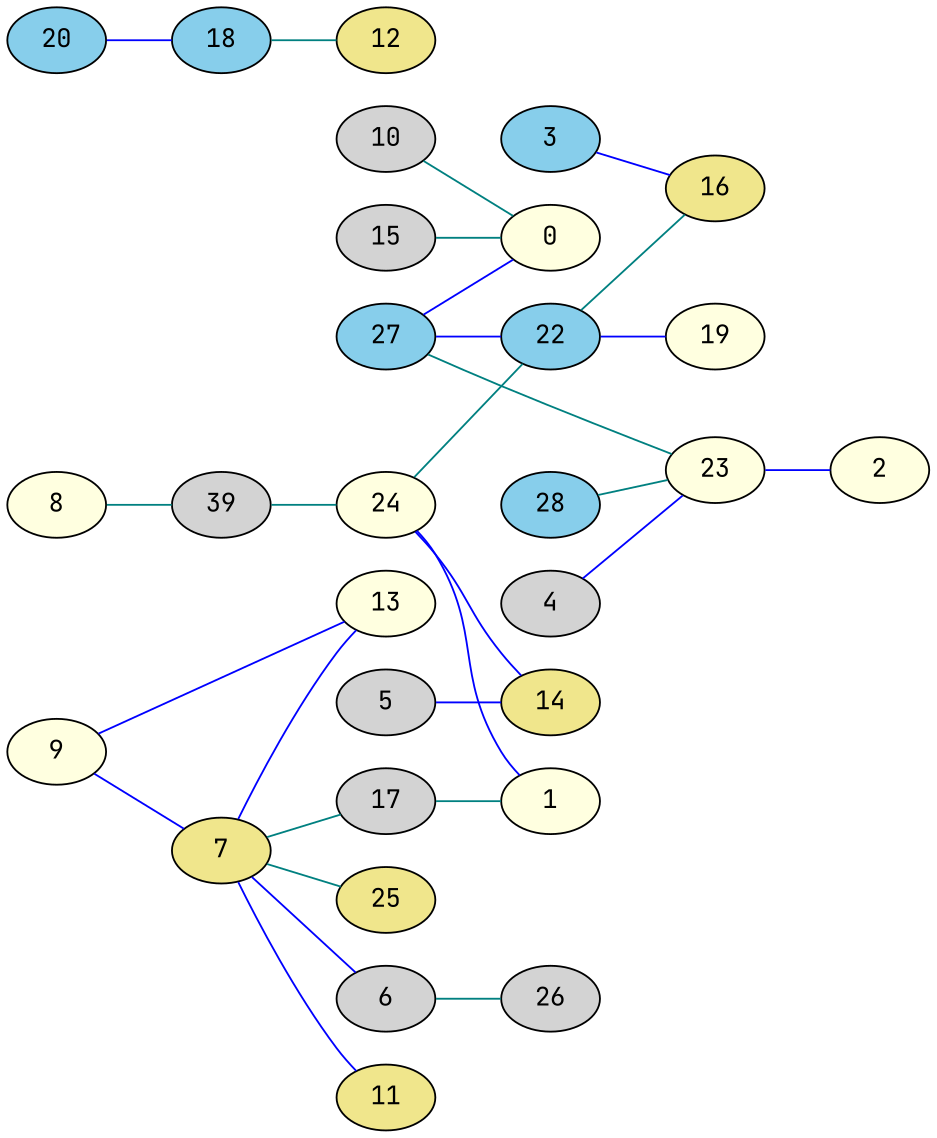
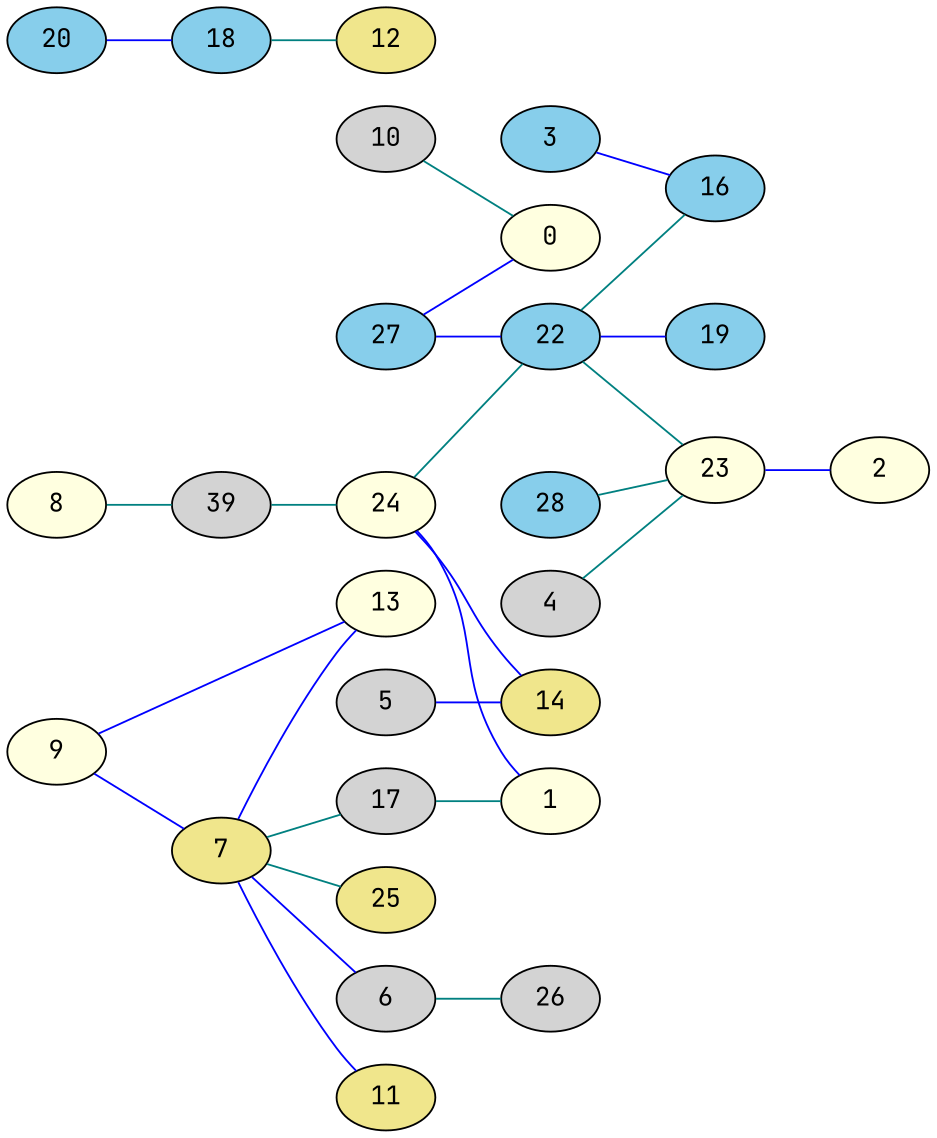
(715, 188) -> (715, 188)
(386, 238) -> none
(715, 337) -> (715, 337)
(549, 406) -> (633, 403)
(633, 537) -> (633, 537)
